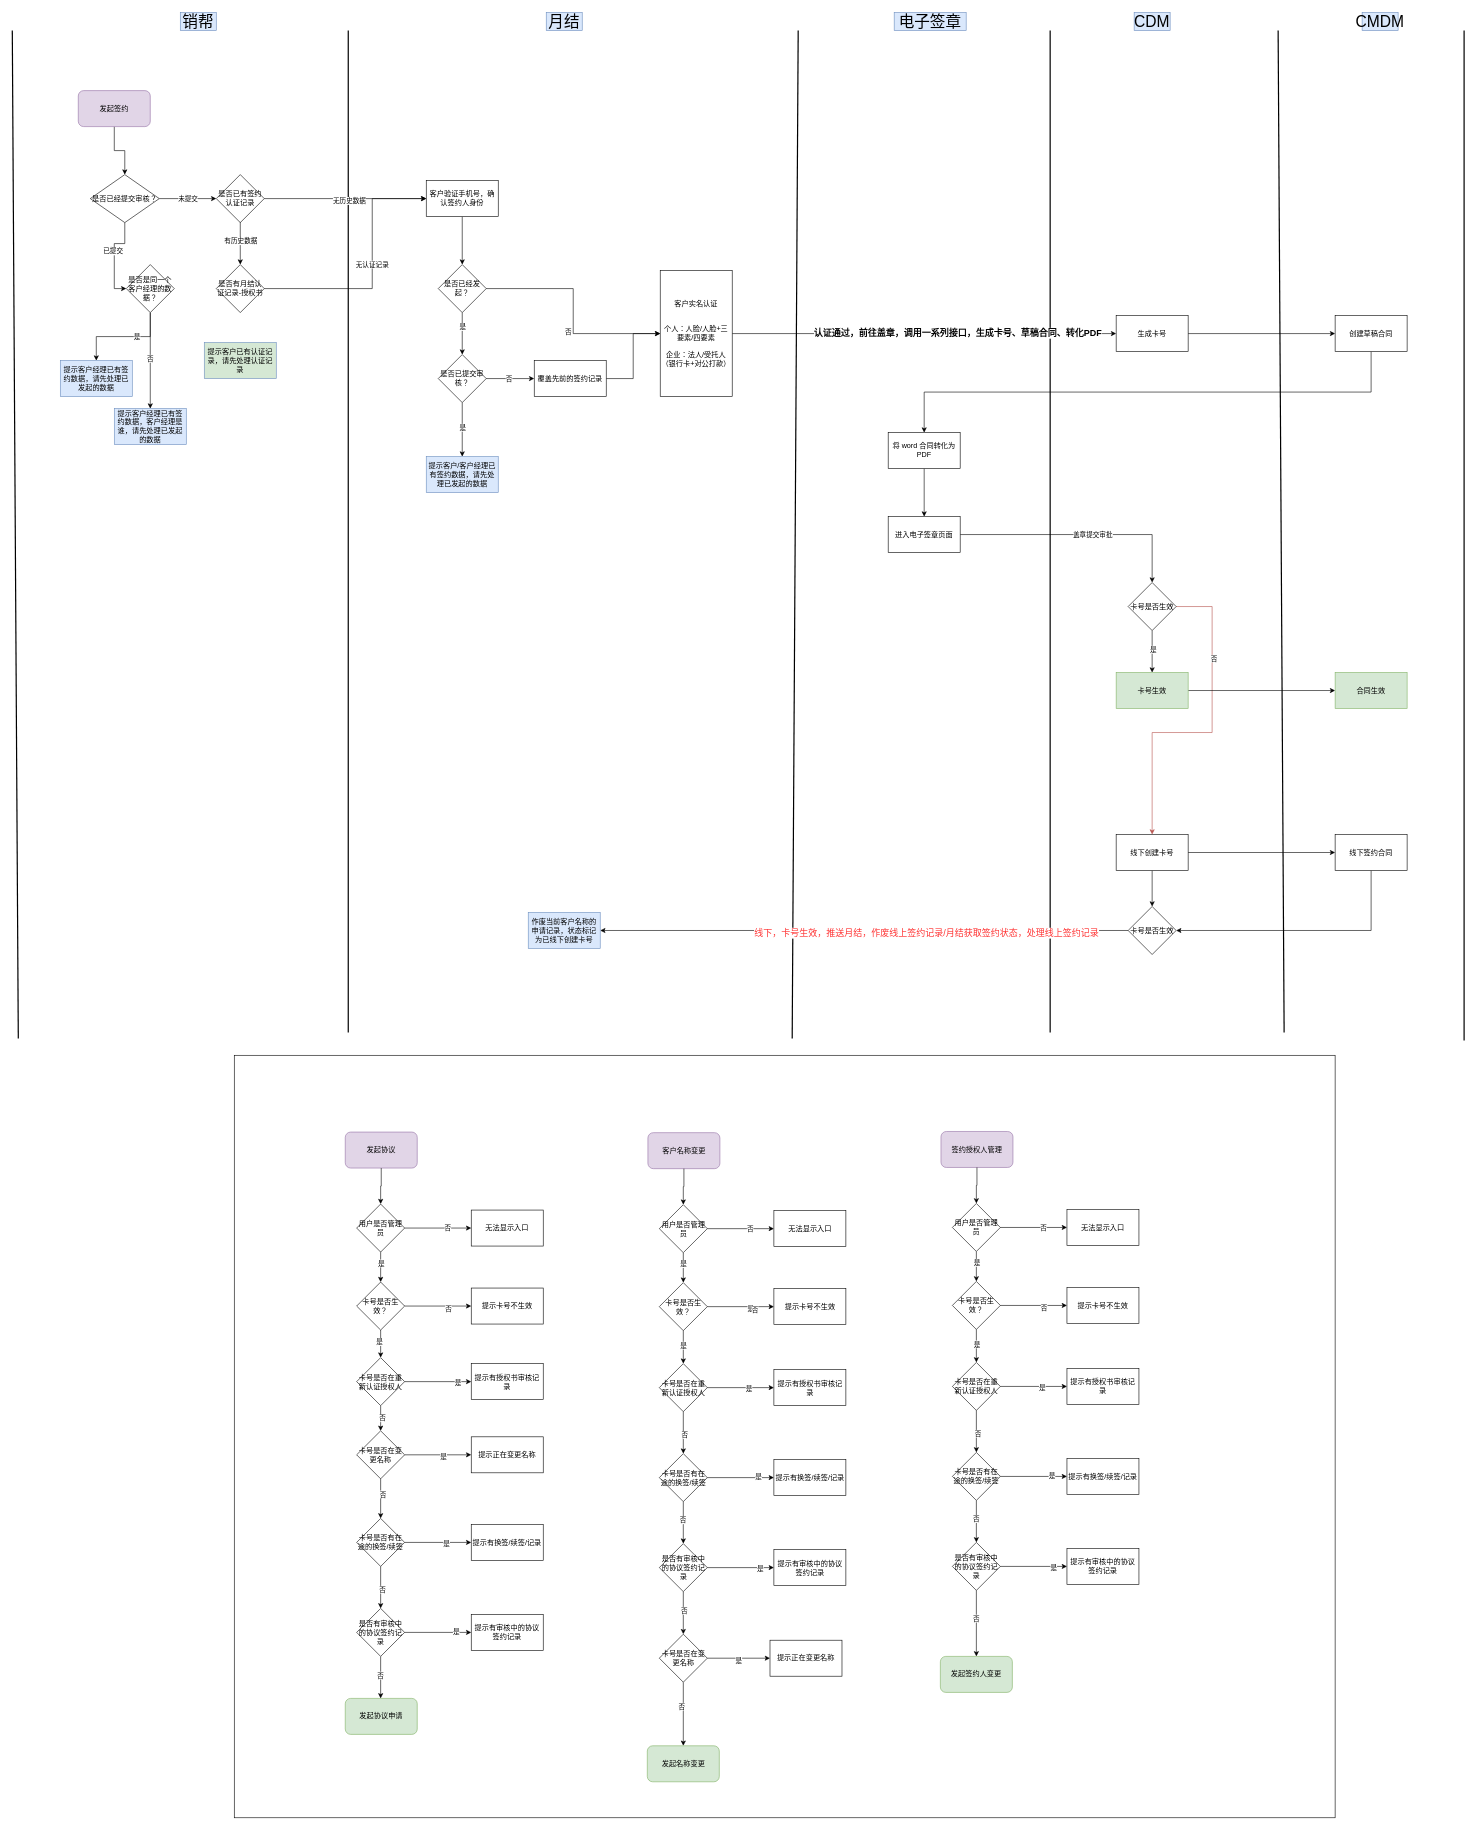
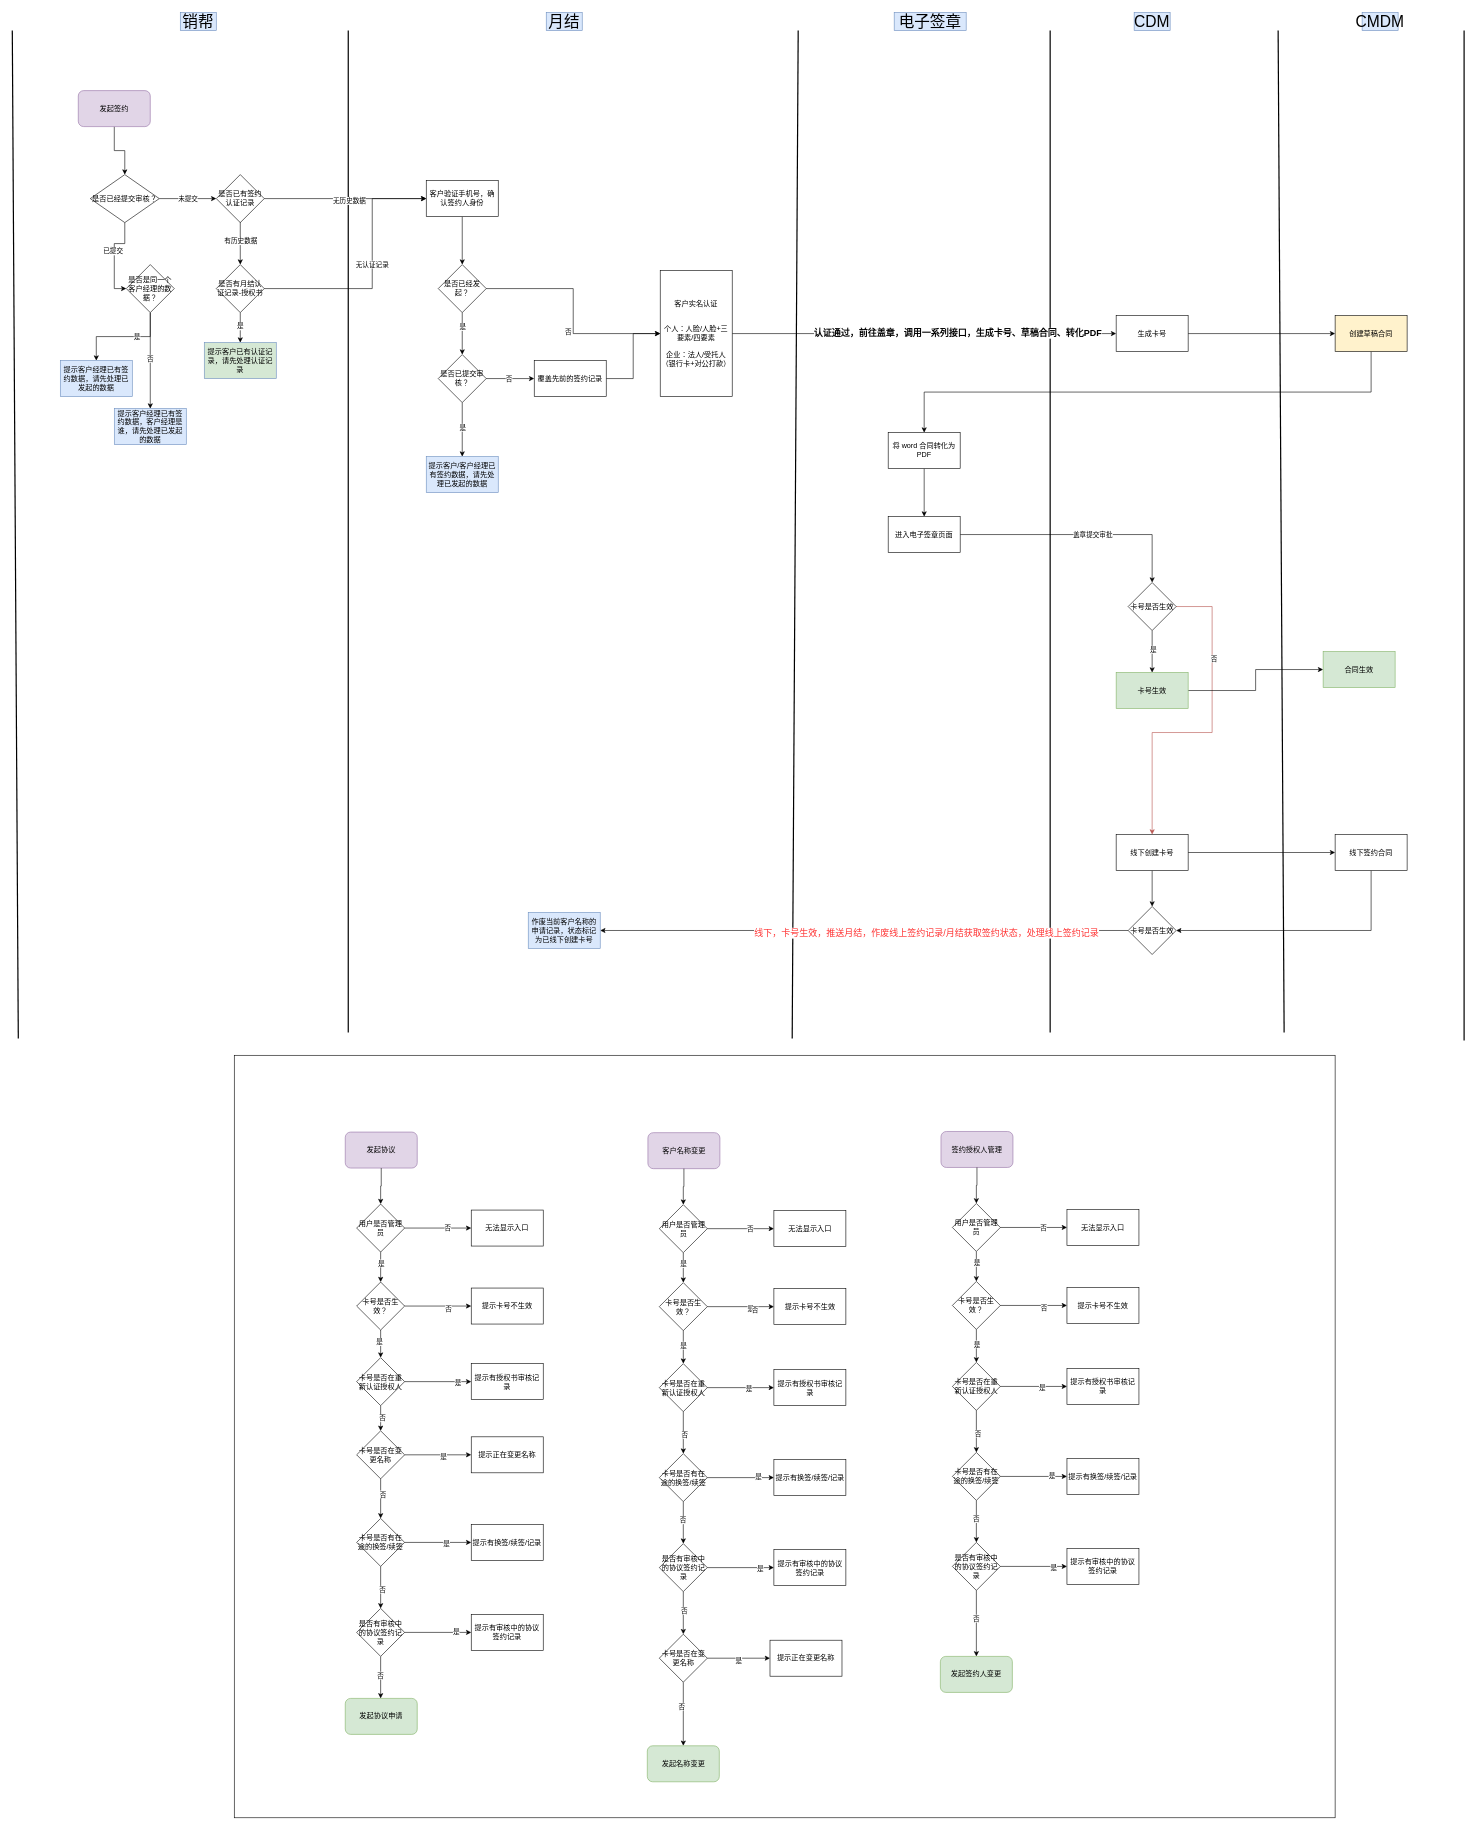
none -> (240, 329)
(1371, 333) -> (1371, 333)
(1371, 690) -> (1359, 669)
